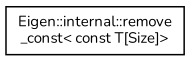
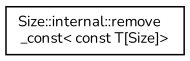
(95, 31) -> (95, 31)
